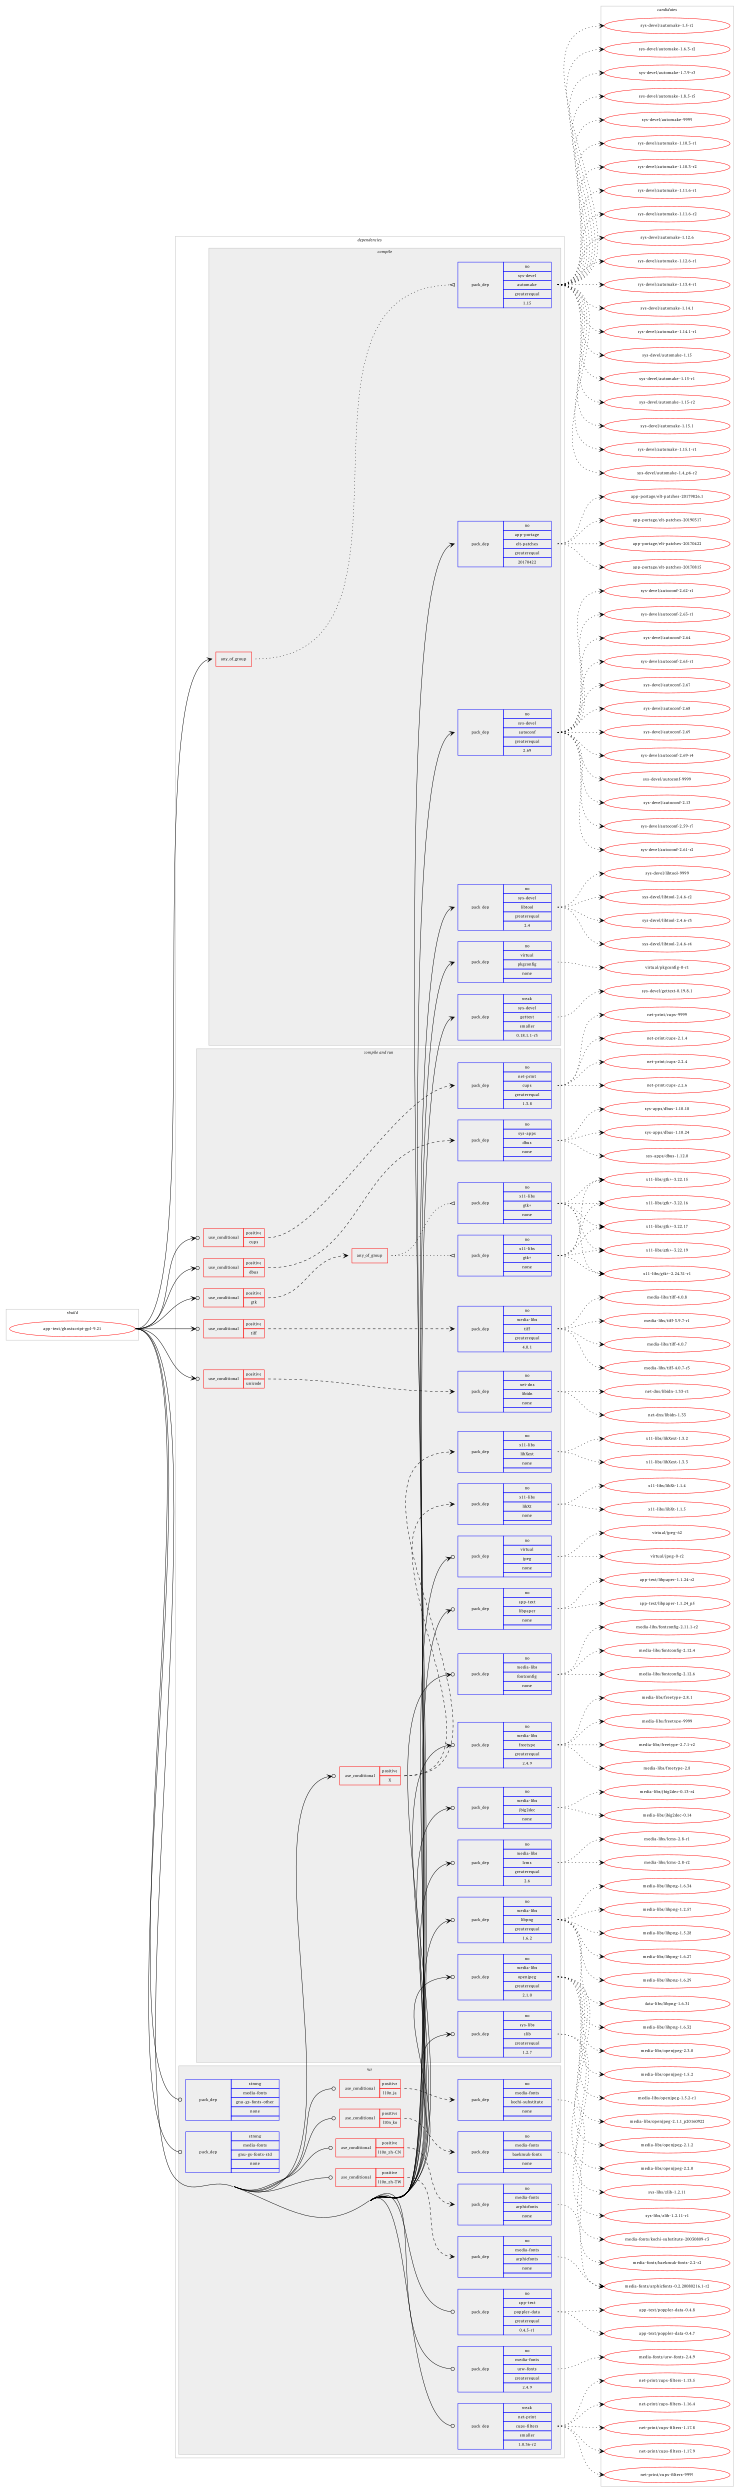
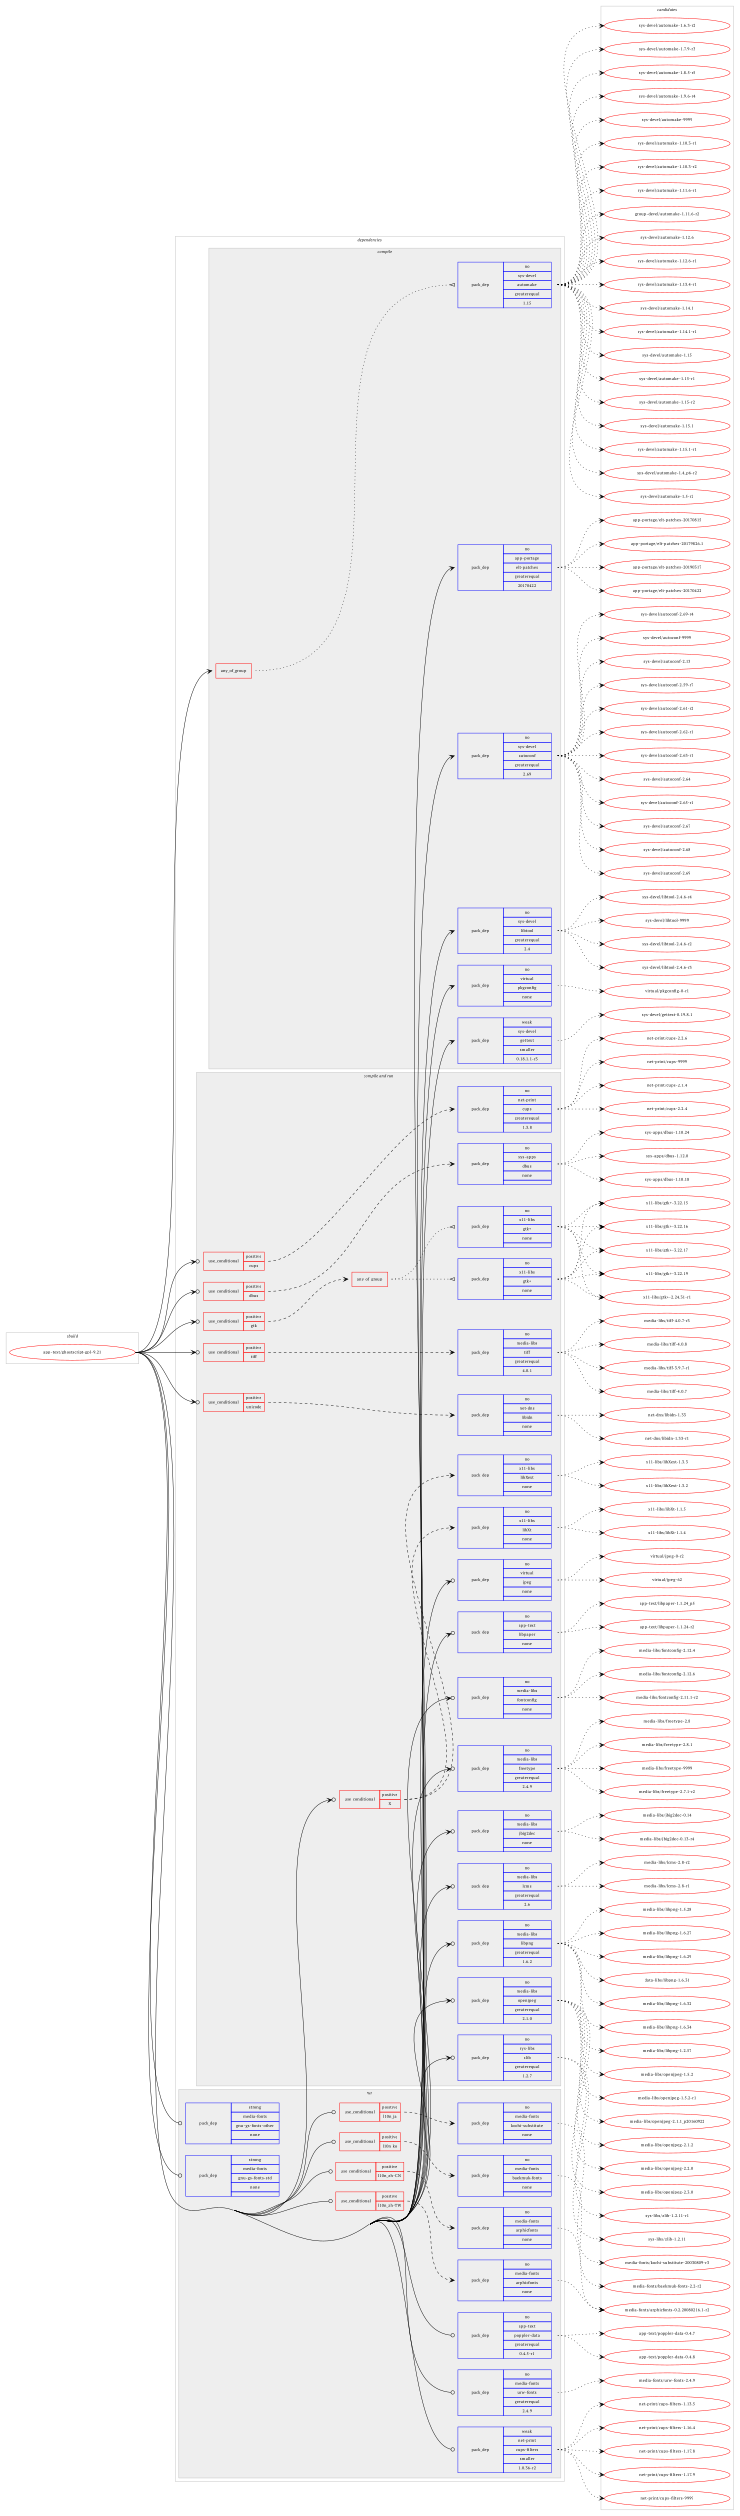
none -> (667, 96)
(667, 214) -> (667, 214)
